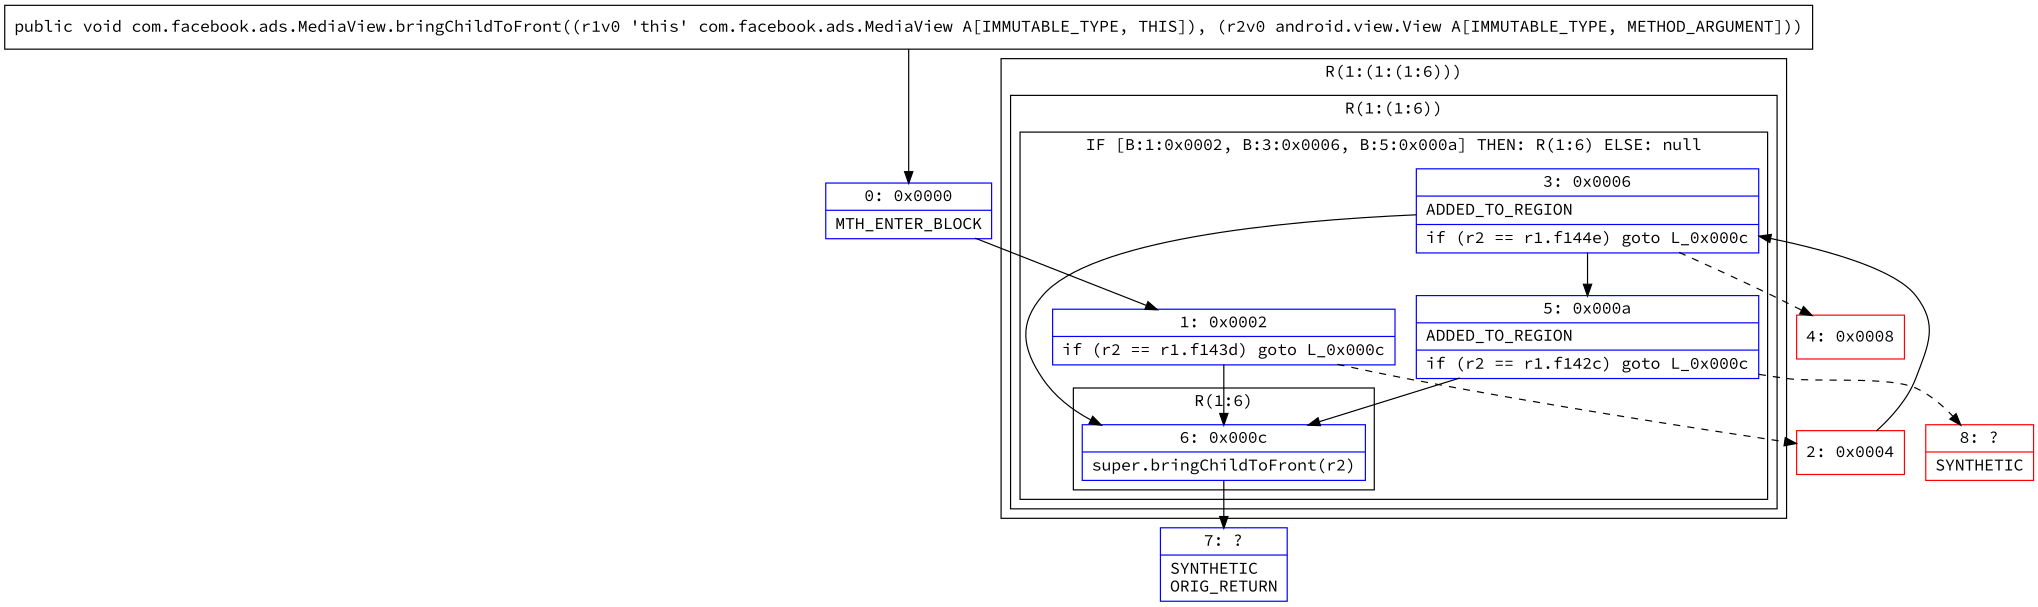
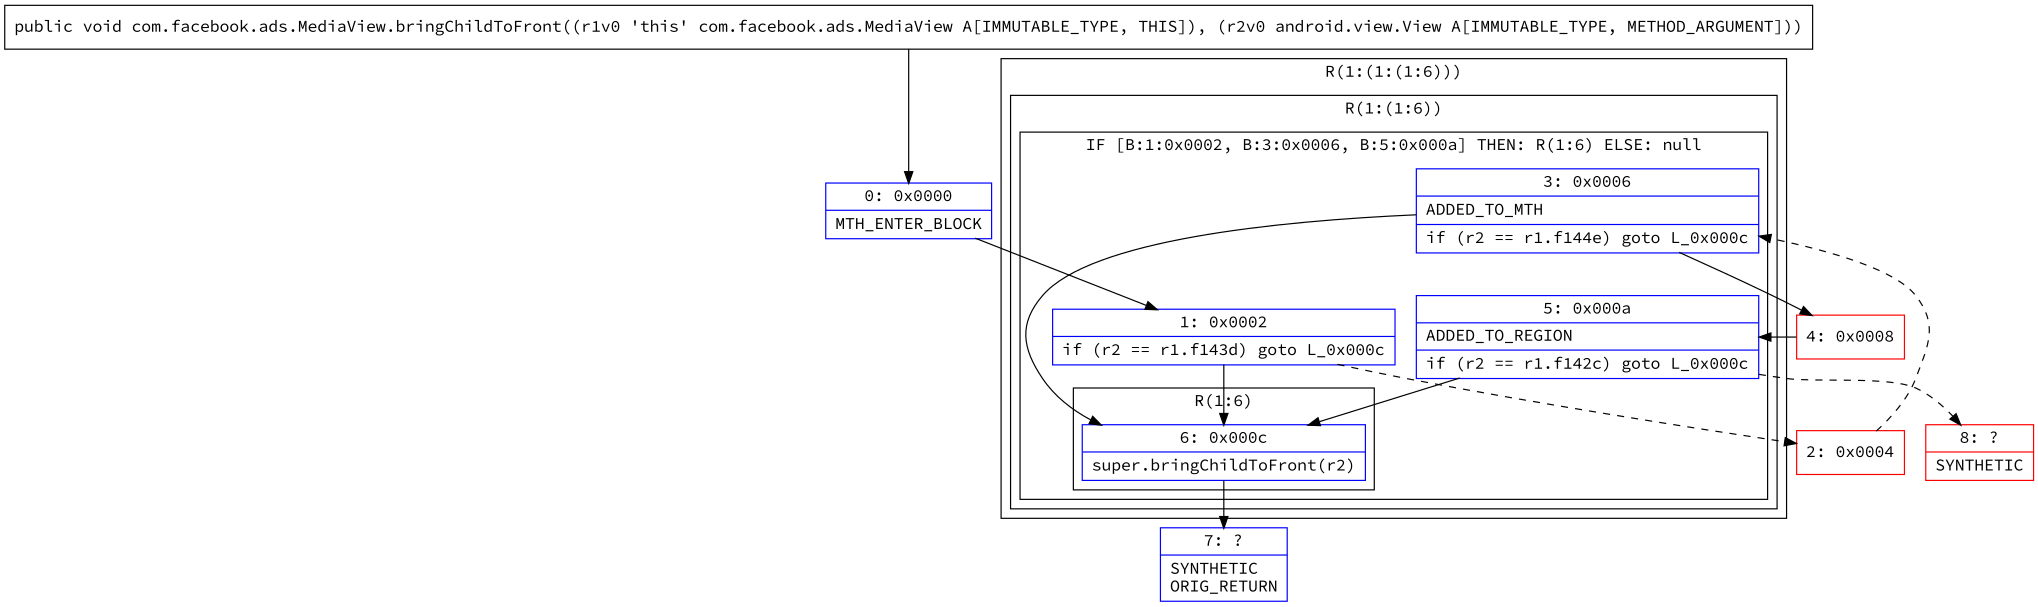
(1499, 210) -> (1485, 210)
(1588, 268) -> (1784, 337)
(1741, 281) -> (1741, 281)
(1914, 294) -> (1914, 294)
